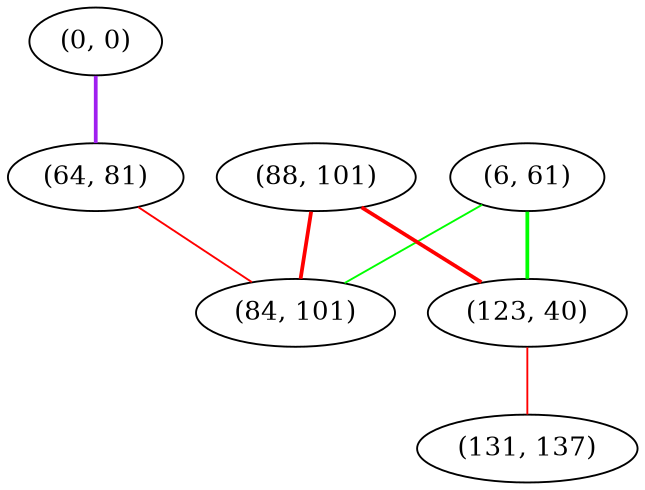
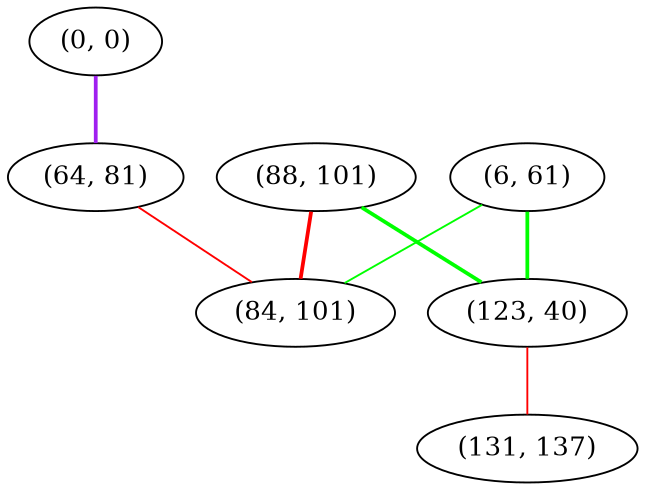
(430, 250) -> (430, 250)
